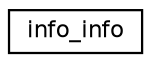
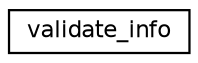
(76, 32) -> (99, 32)
